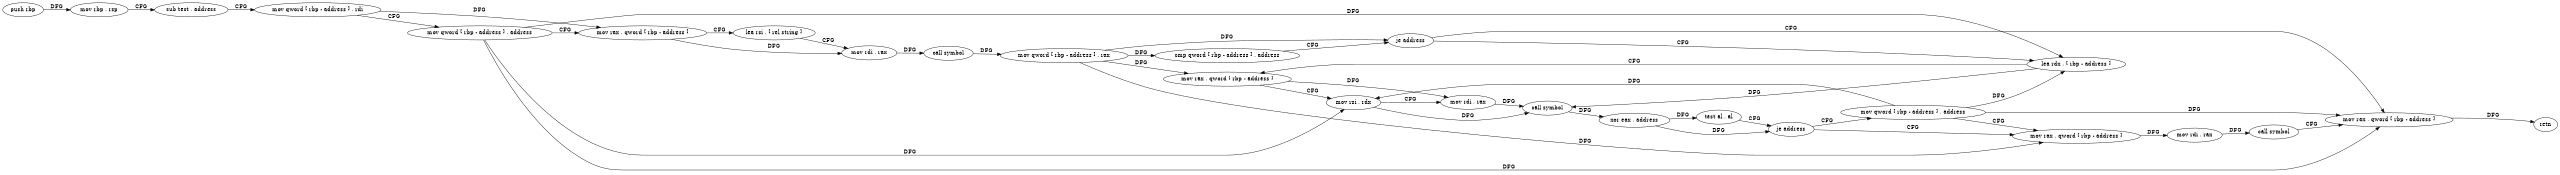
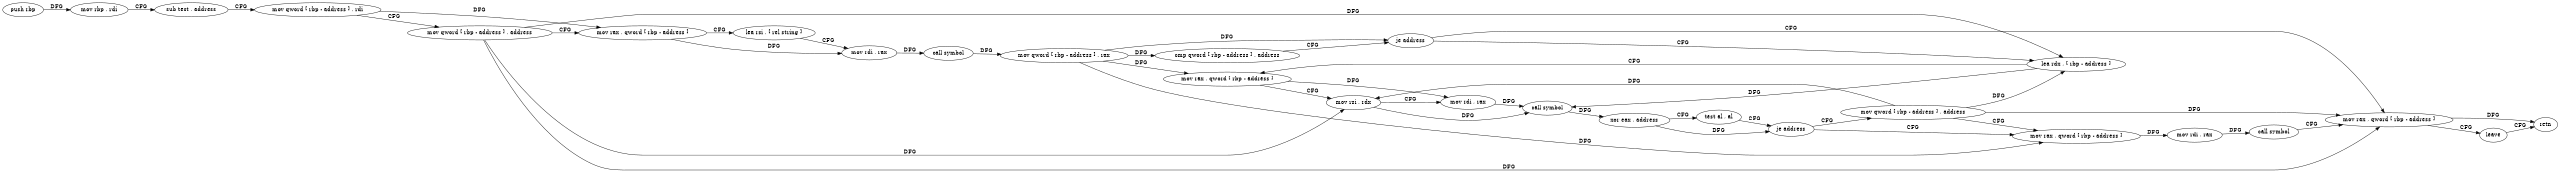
(99, 10) -> (99, 10)
(1683, 115) -> (1683, 115)
none -> (2493, 135)
